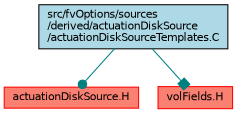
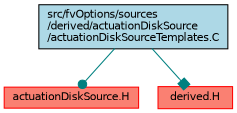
(195, 98) -> (195, 98)
